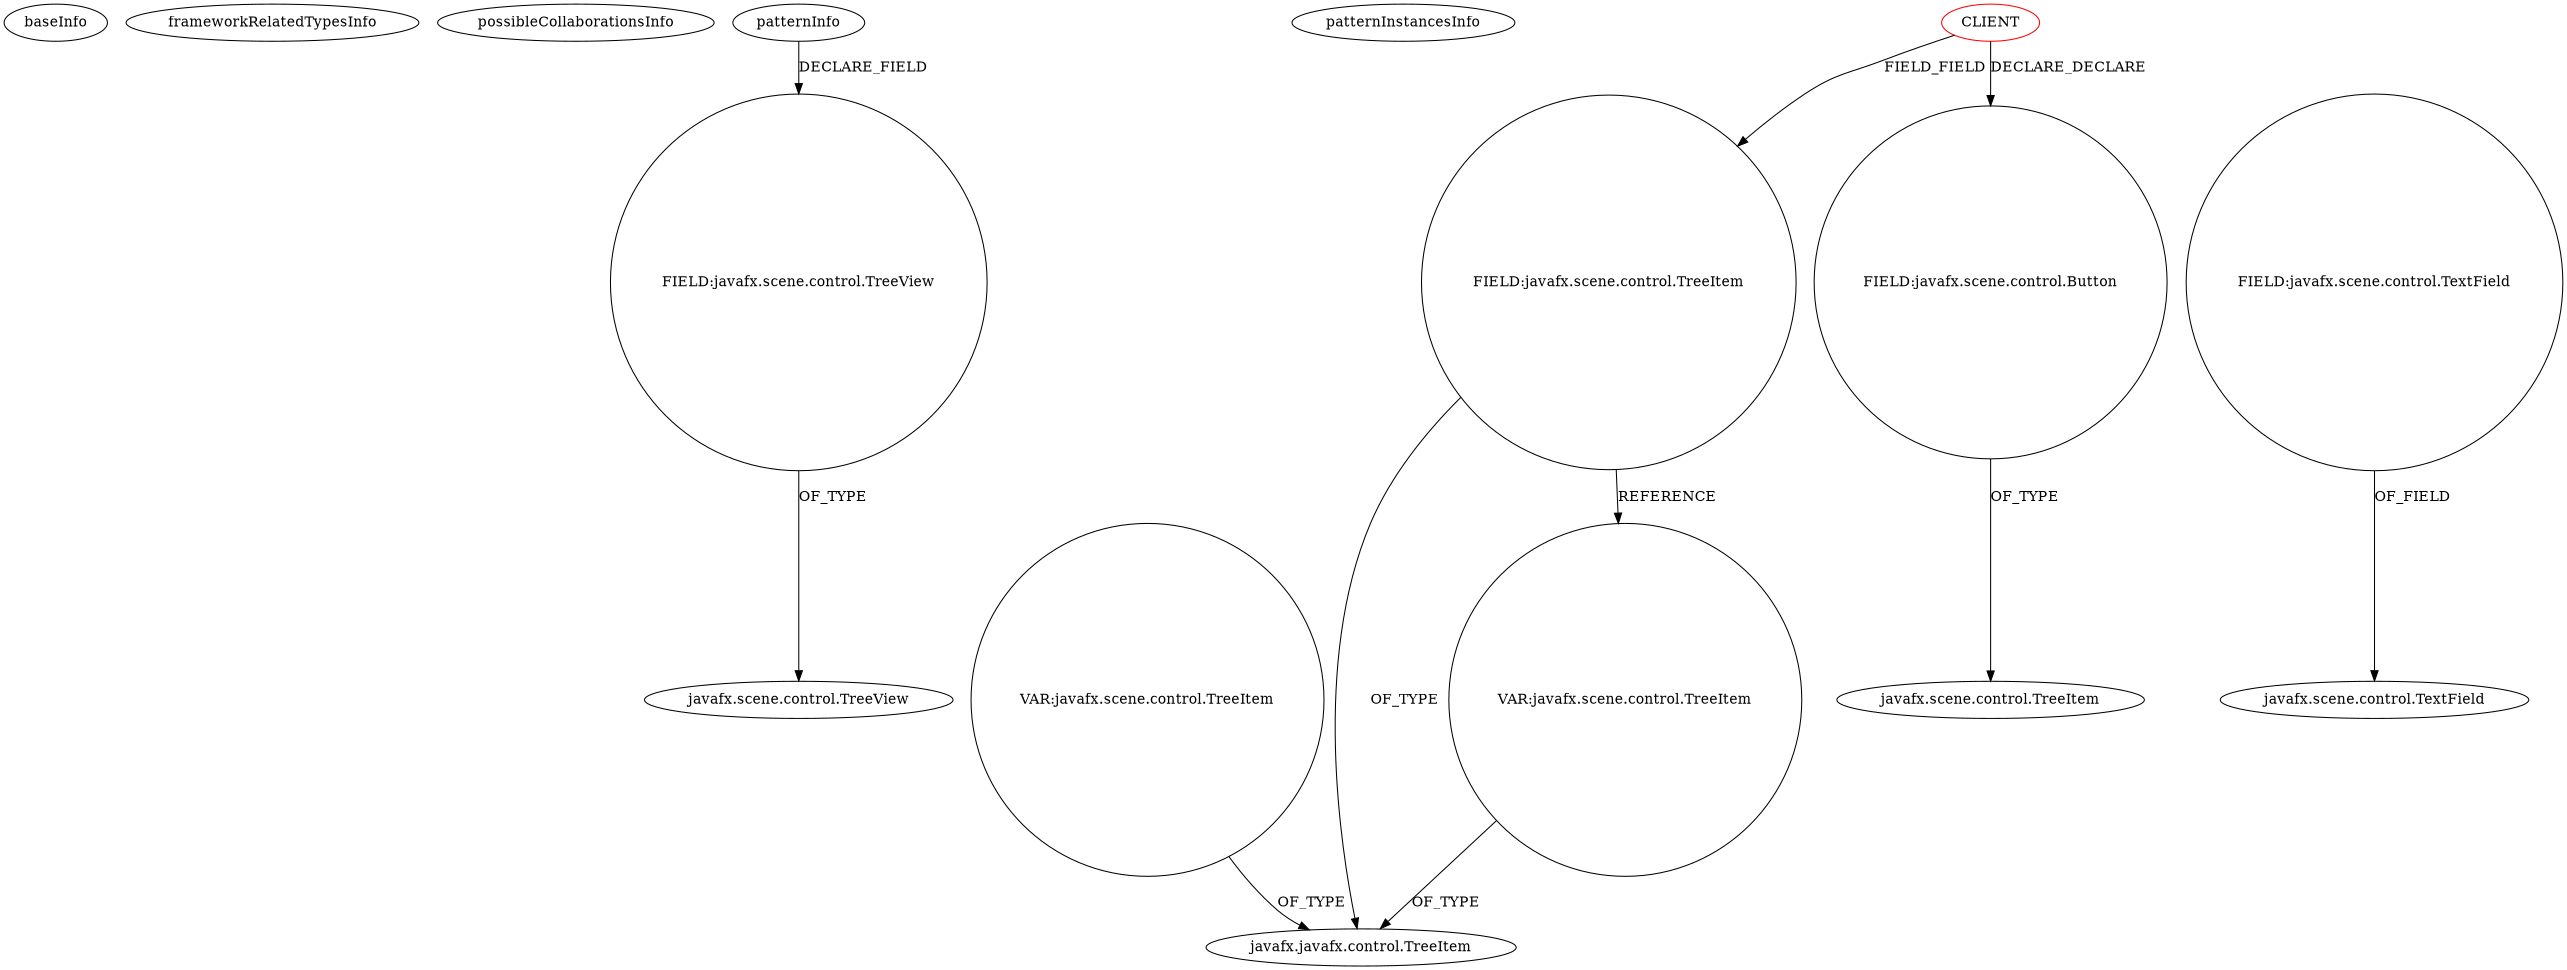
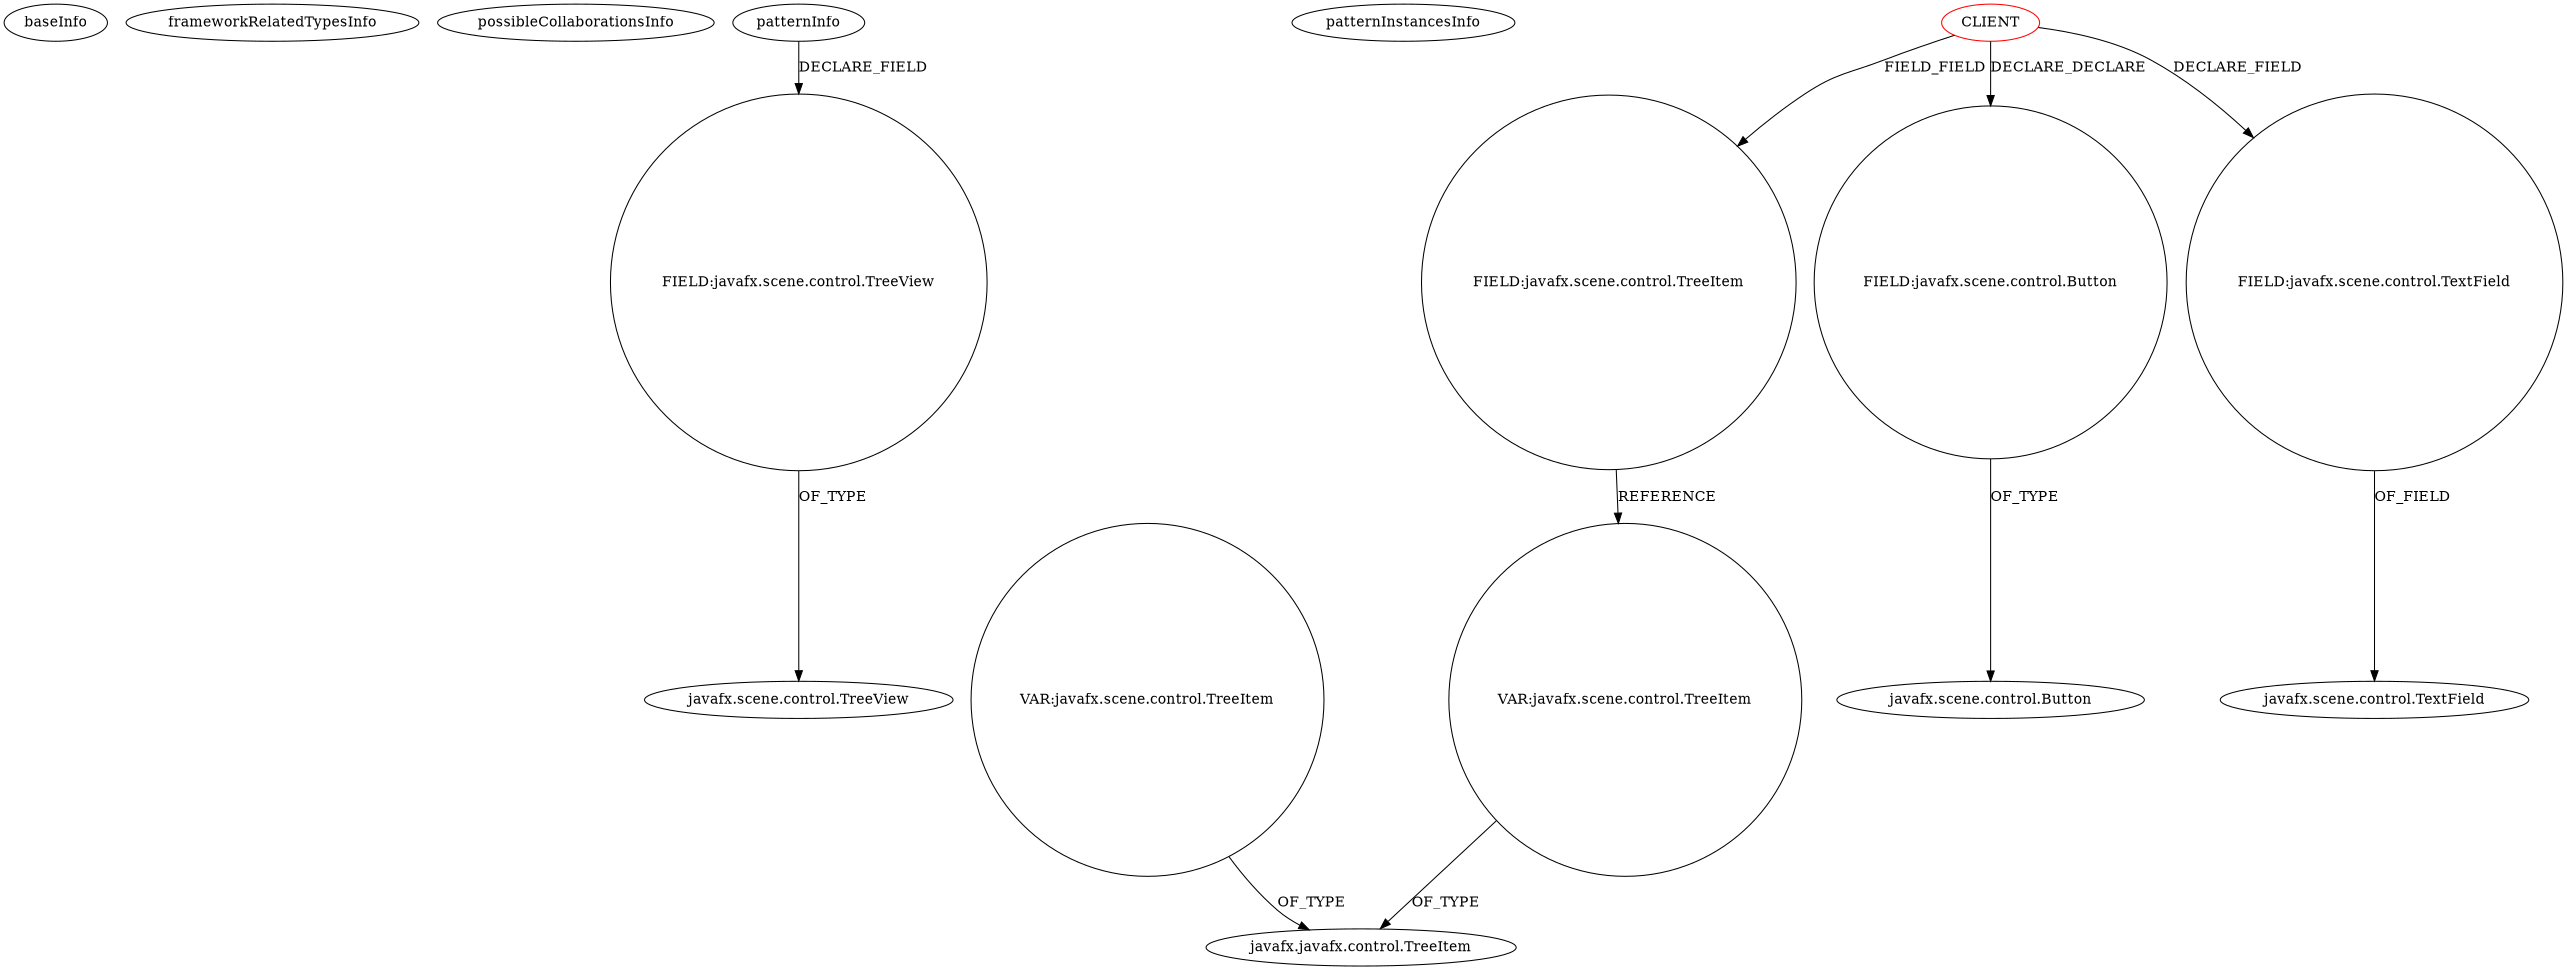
none -> (2151, 60)
(1341, 642) -> none
(1991, 700) -> (1991, 700)
